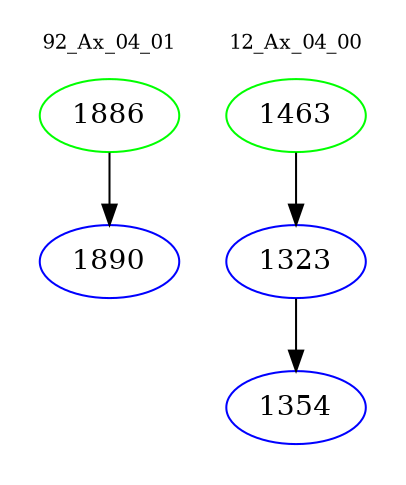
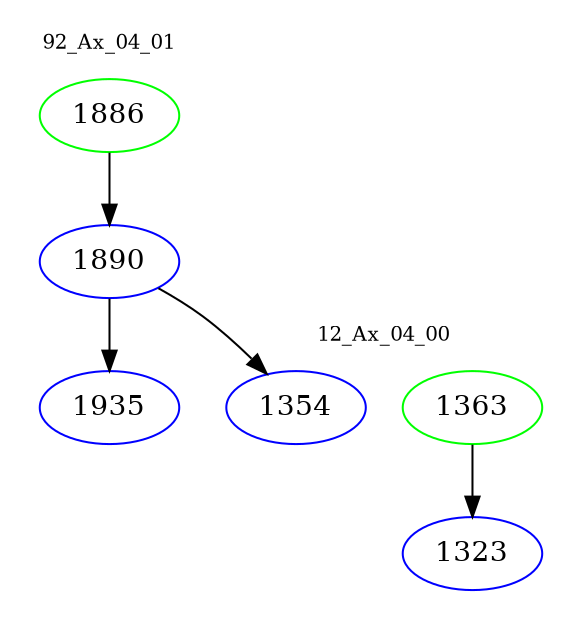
(296, 116) -> (472, 408)
(296, 325) -> (223, 333)
none -> (110, 408)
